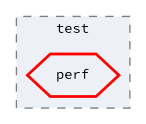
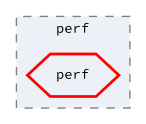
(73, 29) -> (73, 29)
